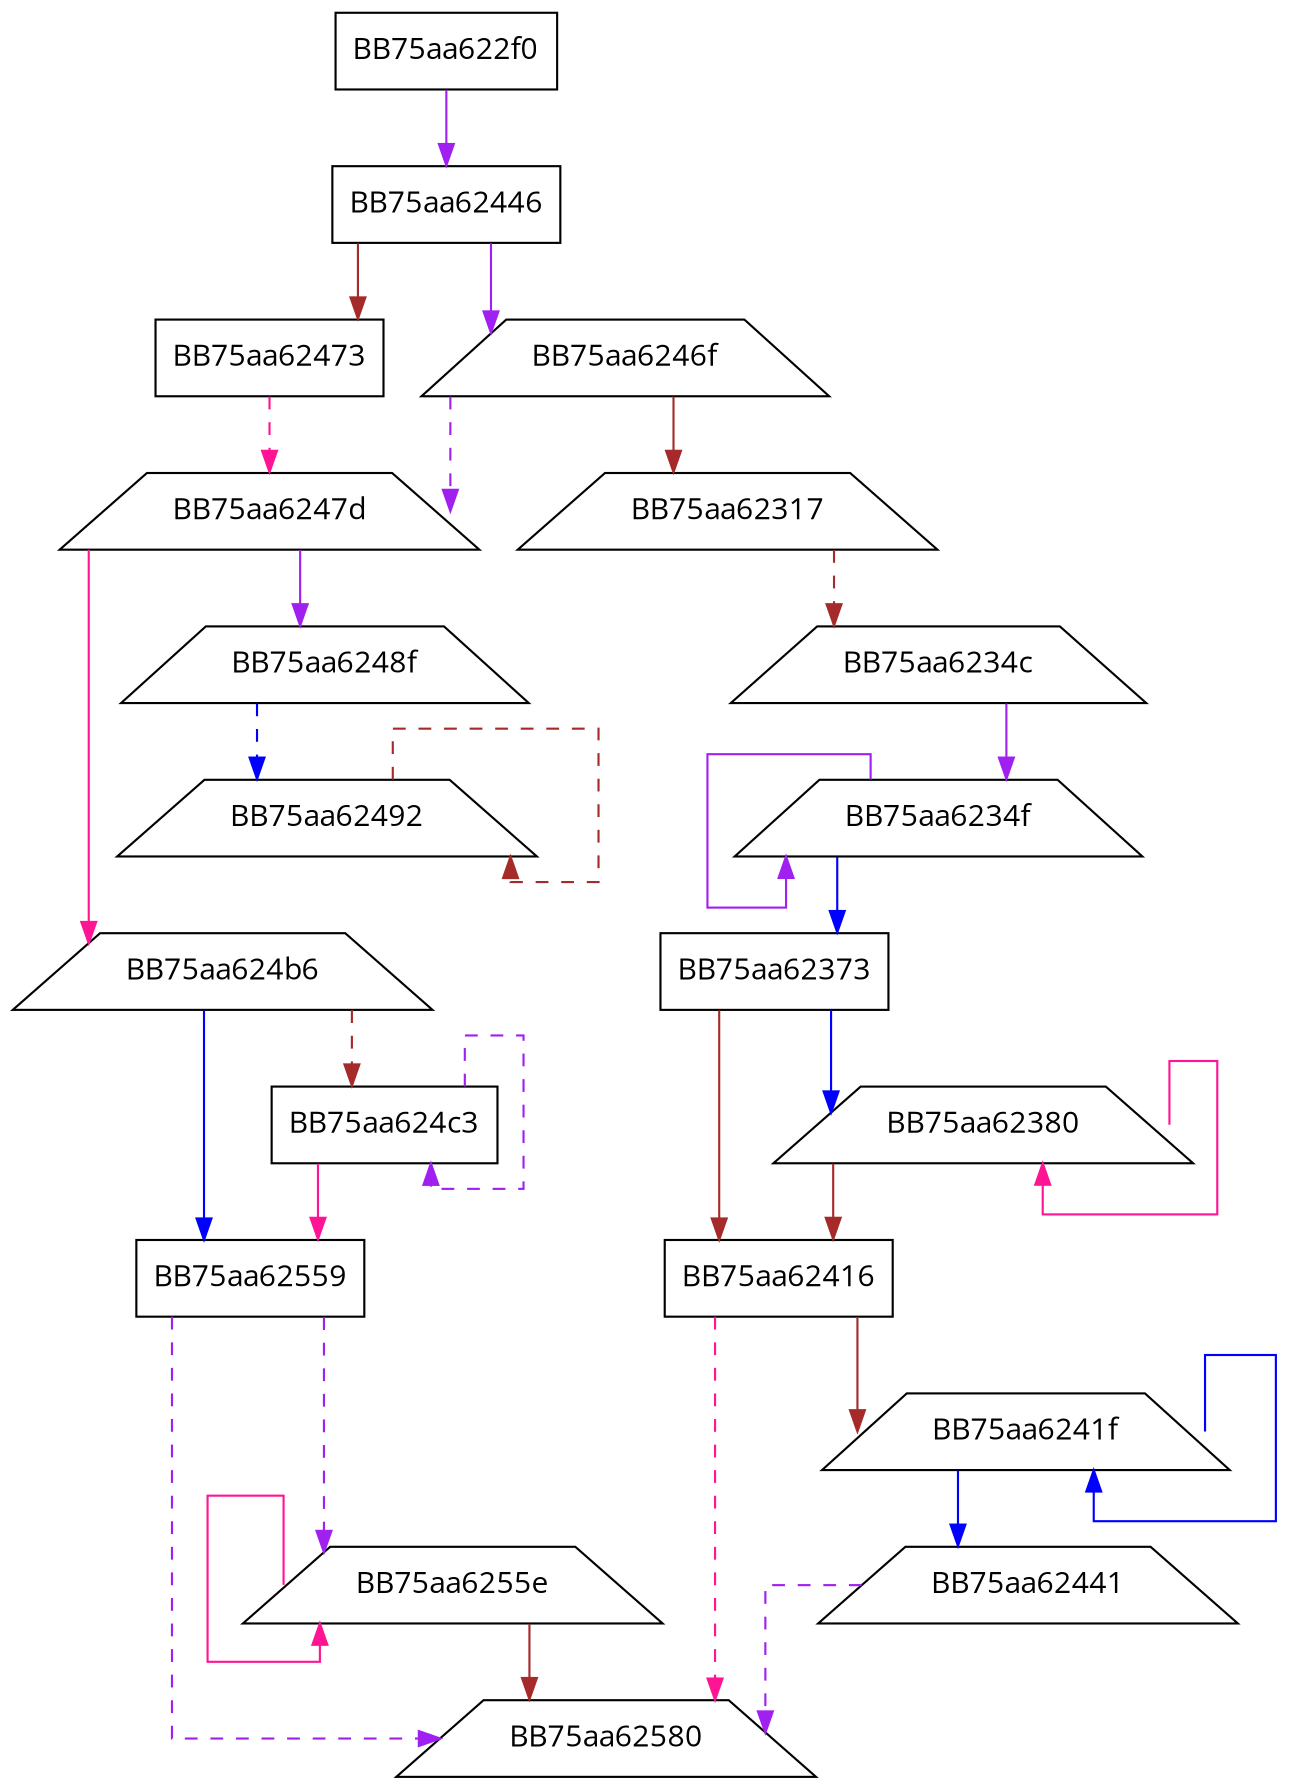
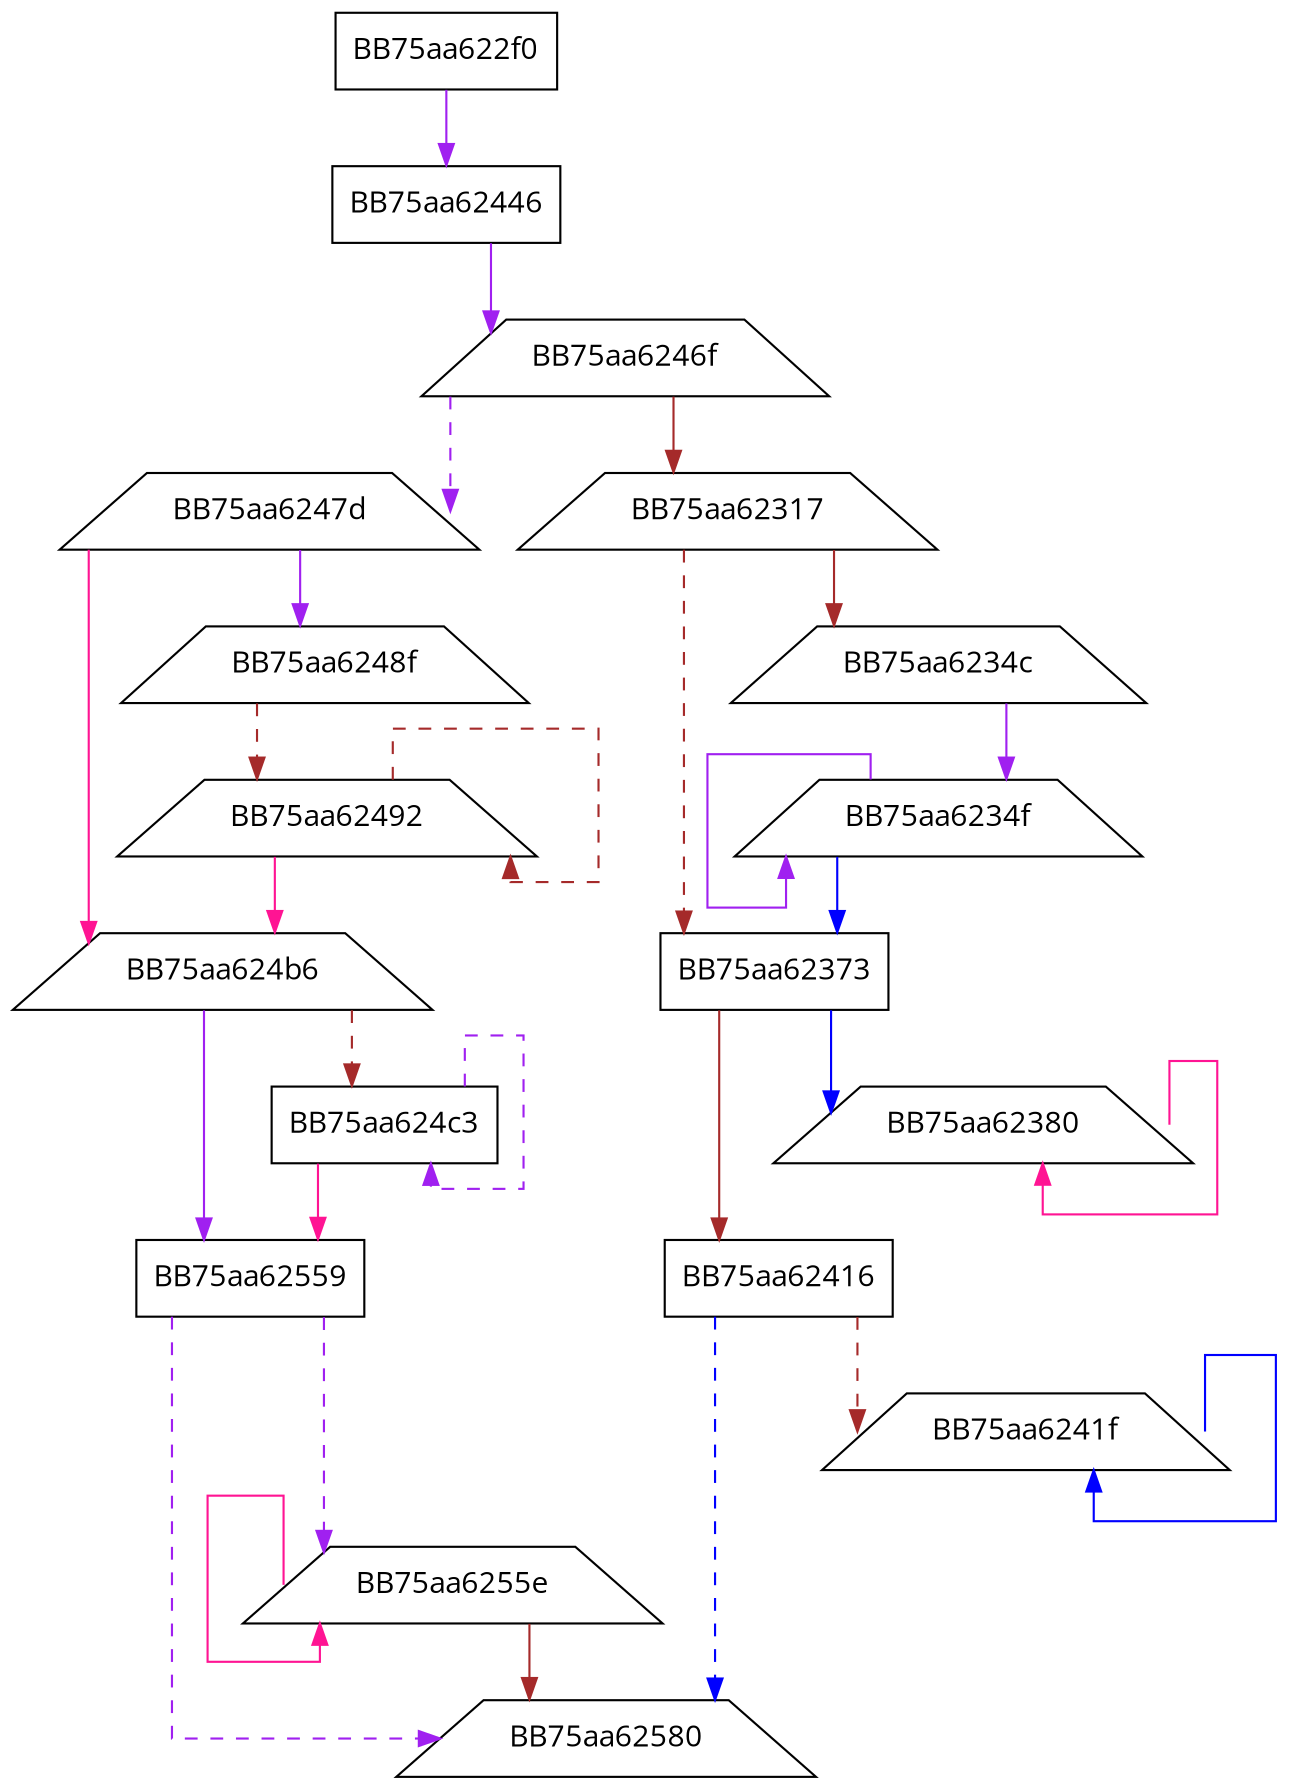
(270, 358) -> none
(834, 577) -> (834, 577)
(257, 731) -> (257, 731)
none -> (684, 731)
none -> (275, 884)
(204, 1114) -> (204, 1114)
(833, 1191) -> none
(857, 1364) -> (857, 1364)
(715, 1498) -> (715, 1498)
(1028, 1585) -> none
